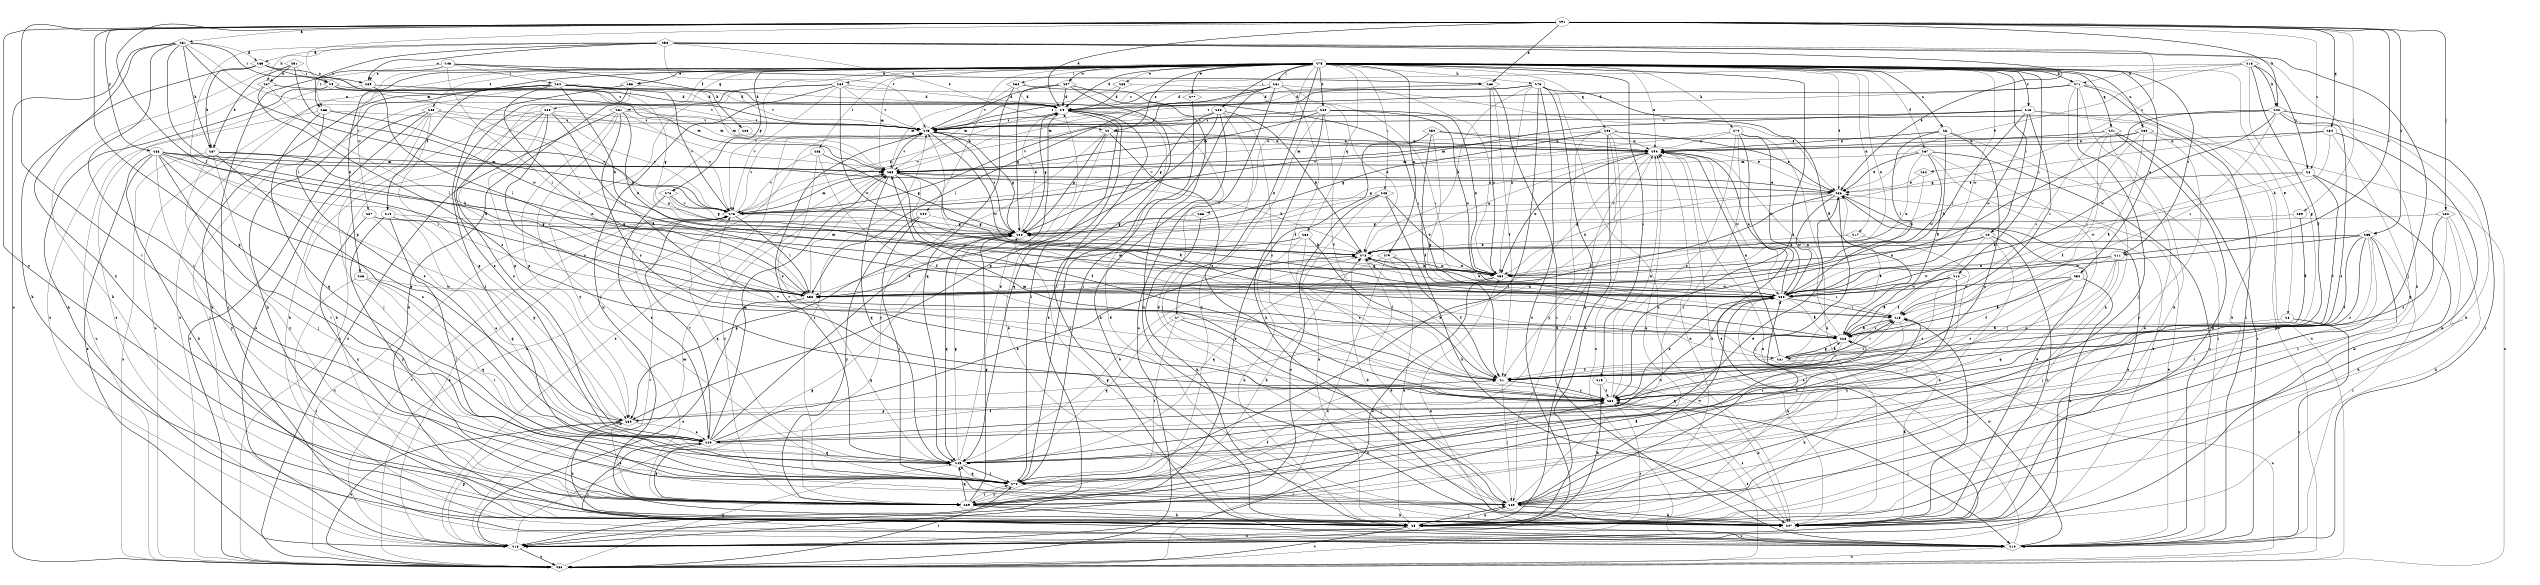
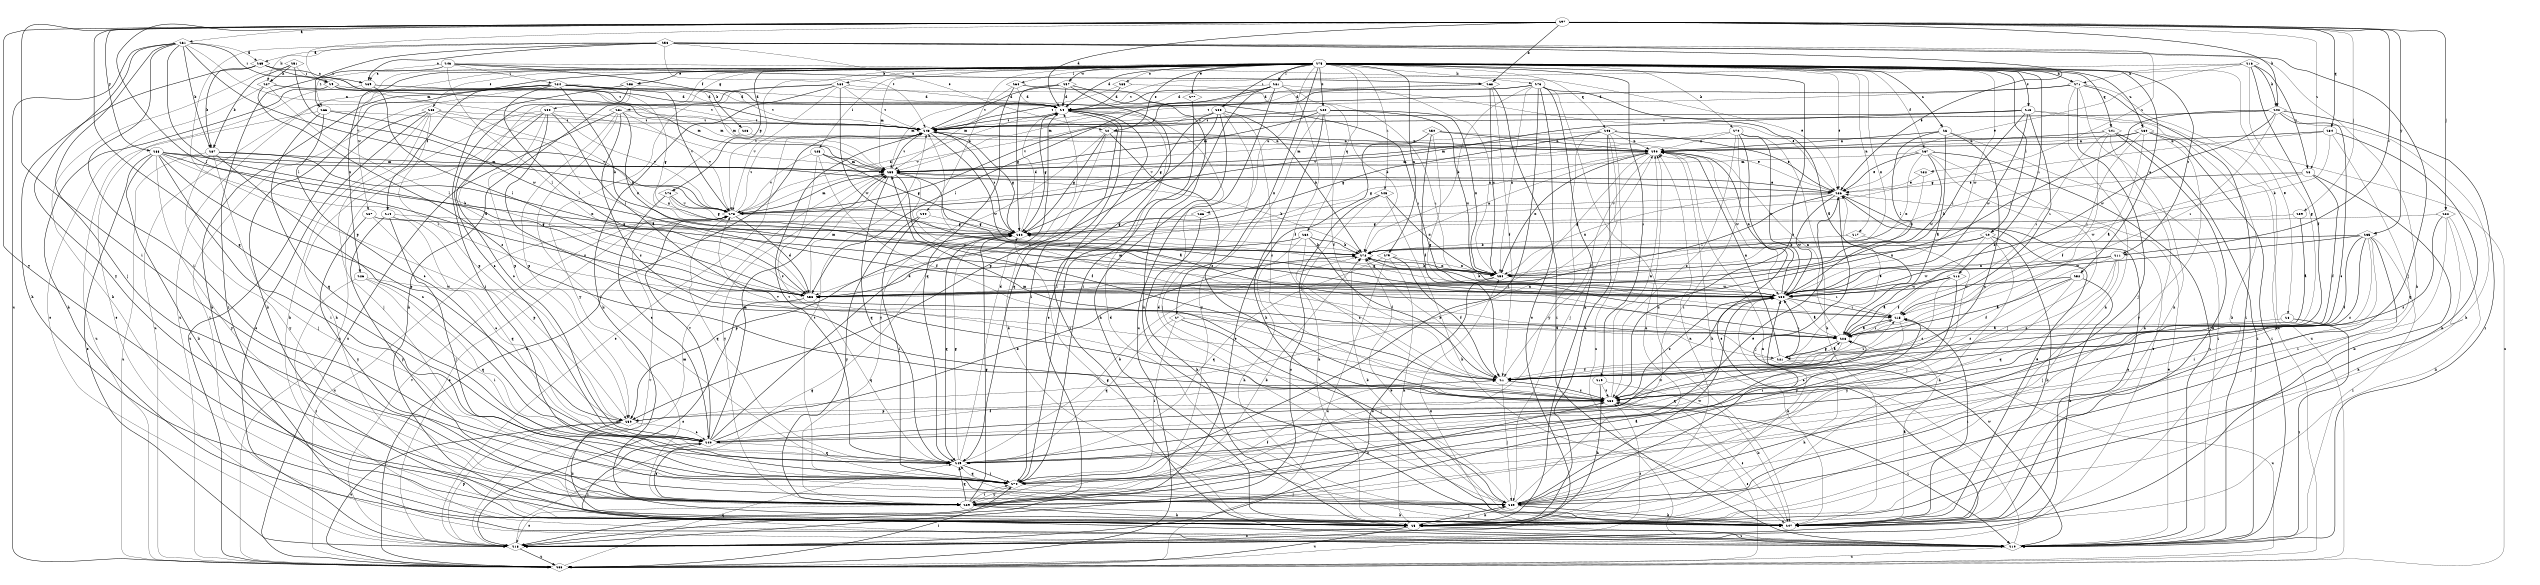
(1562, 22) -> (1562, 22)
(1519, 65) -> none
none -> (1234, 71)
none -> (850, 163)
(1061, 206) -> none
none -> (1334, 242)
(790, 256) -> (790, 256)
(540, 343) -> (540, 343)
(1852, 345) -> (1798, 328)
none -> (2285, 425)
(1567, 439) -> (1567, 439)
none -> (635, 484)
(756, 503) -> (732, 508)
